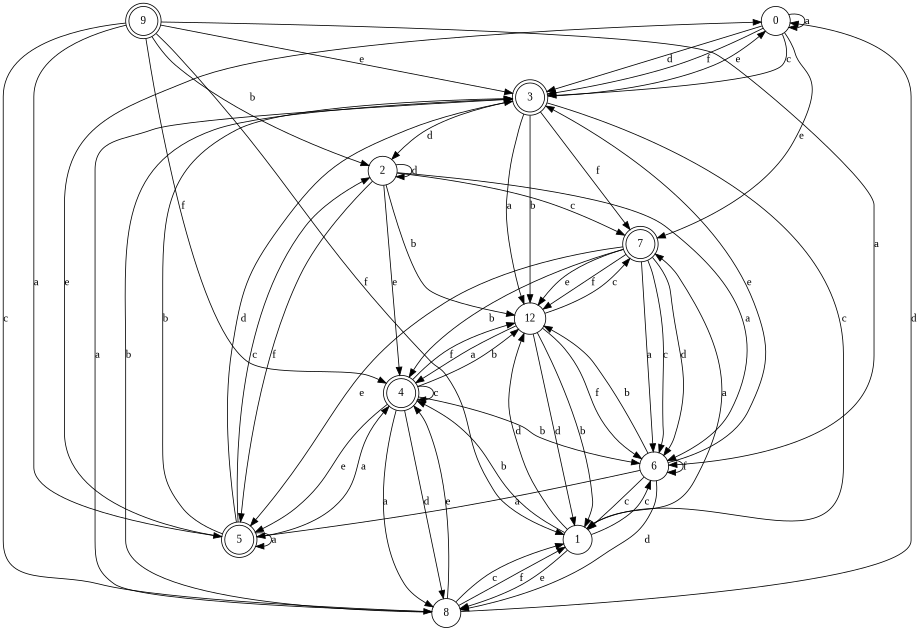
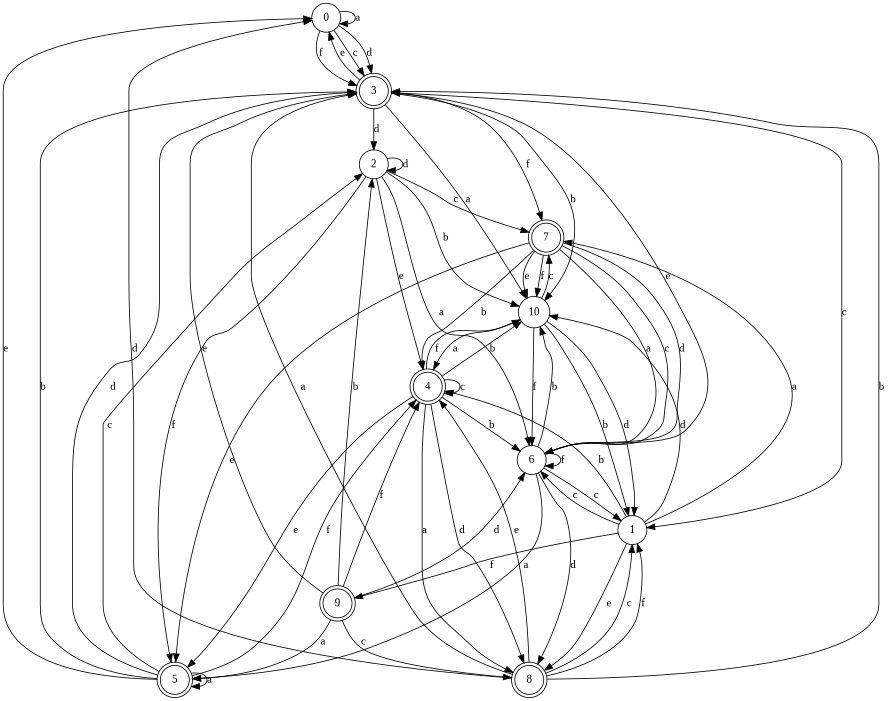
(782, 159) -> none
(877, 244) -> (497, 530)
(362, 285) -> (489, 559)
(530, 319) -> (534, 312)
(364, 466) -> (328, 530)
(446, 613) -> (529, 680)
